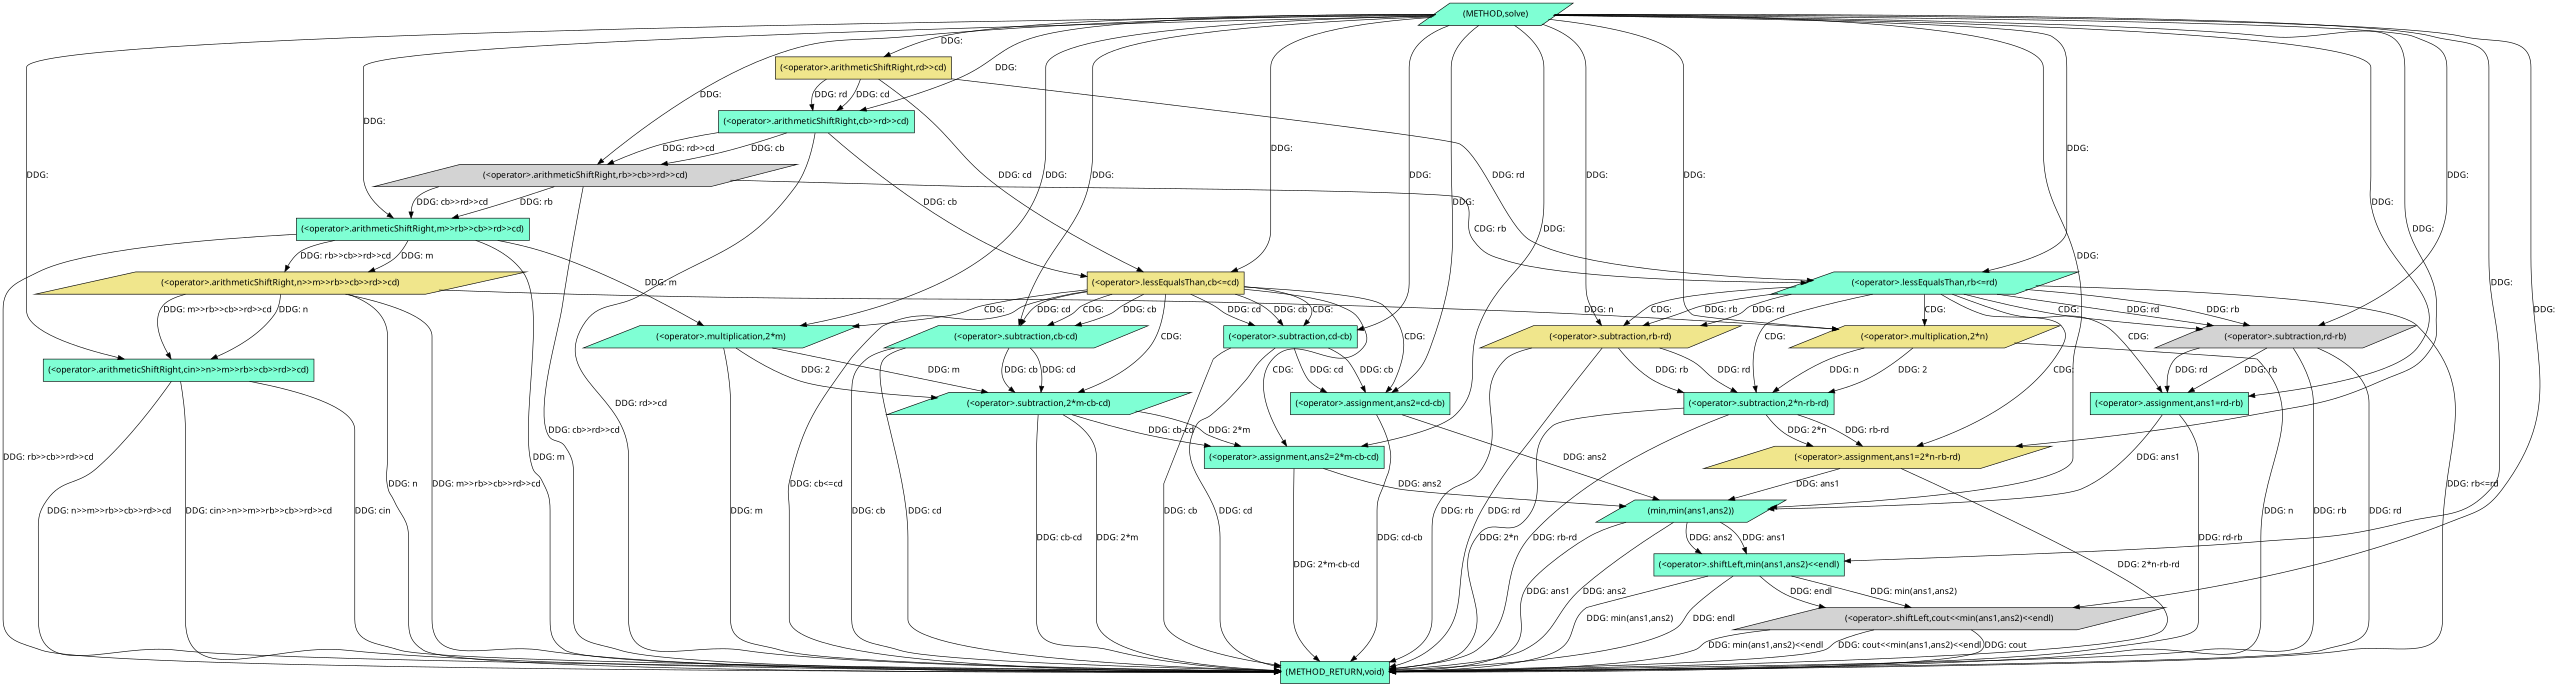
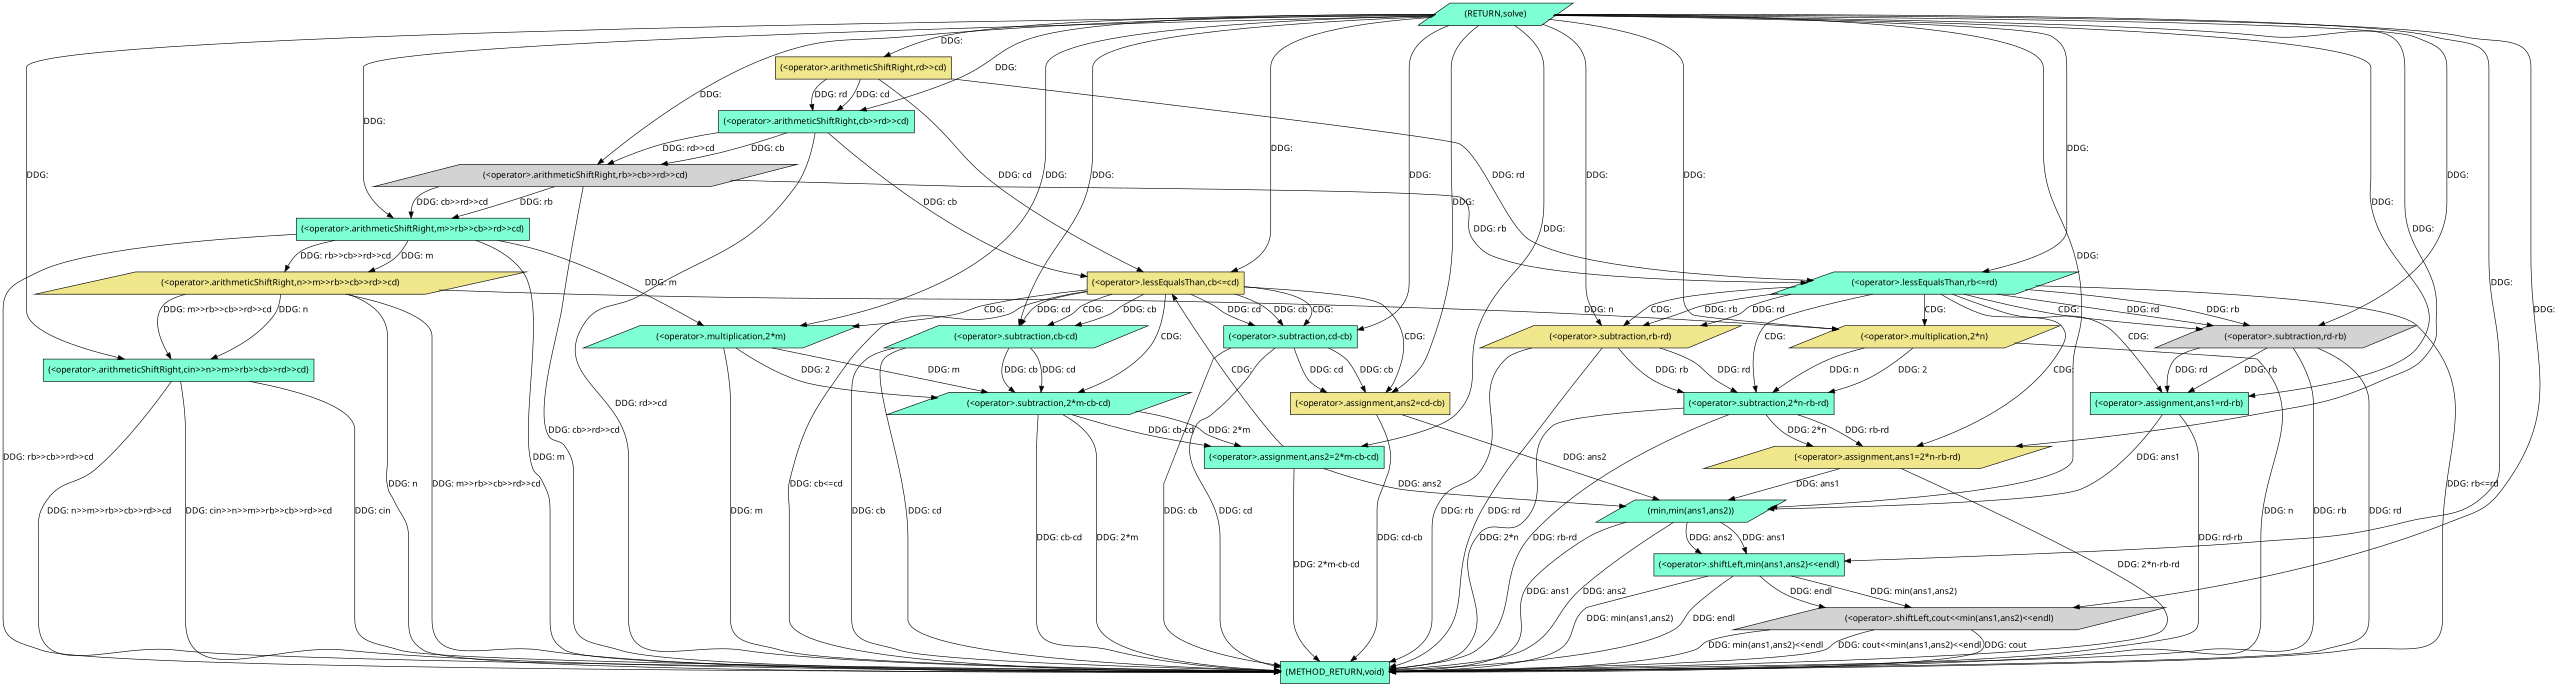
(1496, 14) -> (1496, 14)
(1490, 229) -> (1490, 229)
(1349, 357) -> (1226, 375)
(1370, 404) -> (1370, 404)
